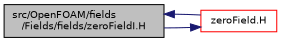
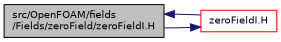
(84, 21) -> (84, 21)
(239, 21) -> (239, 21)
